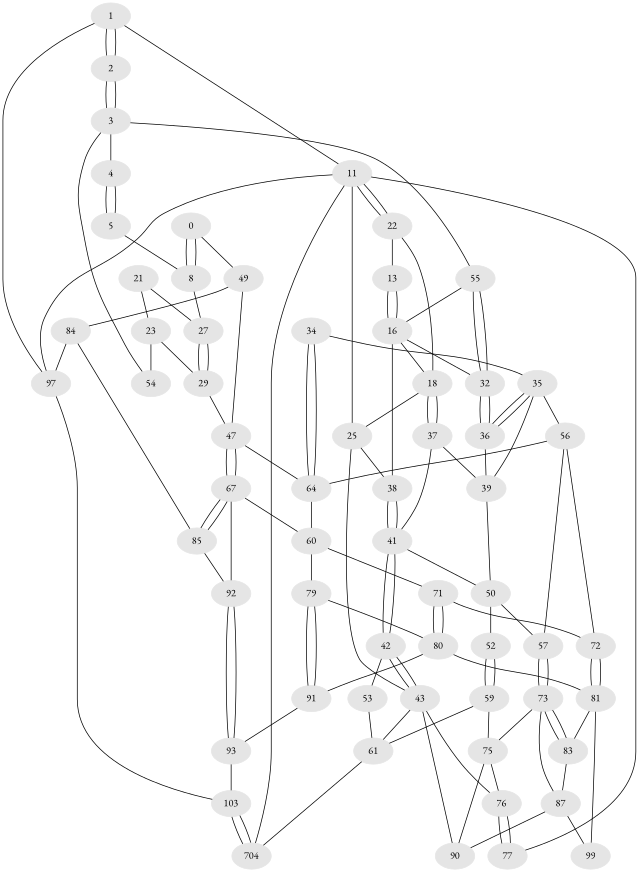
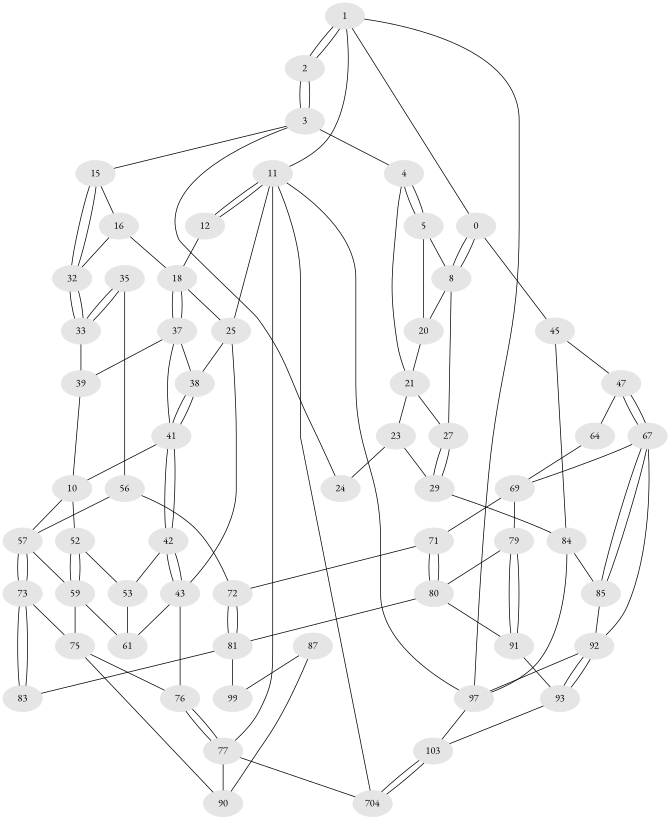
none -> (410, 121)
(392, 226) -> (205, 226)
(244, 279) -> (555, 331)
(392, 279) -> none
none -> (392, 279)
(475, 279) -> (96, 174)
(311, 331) -> none
none -> (424, 331)
(151, 384) -> (341, 489)
(392, 403) -> (186, 357)
(217, 410) -> (502, 513)
(485, 436) -> (81, 331)
(517, 438) -> none
(438, 462) -> none
(311, 541) -> (515, 489)
none -> (49, 567)
none -> (101, 567)
(491, 594) -> (72, 489)
none -> (541, 670)
(540, 753) -> none
(438, 777) -> (223, 777)
(564, 777) -> none
(313, 803) -> (298, 777)
